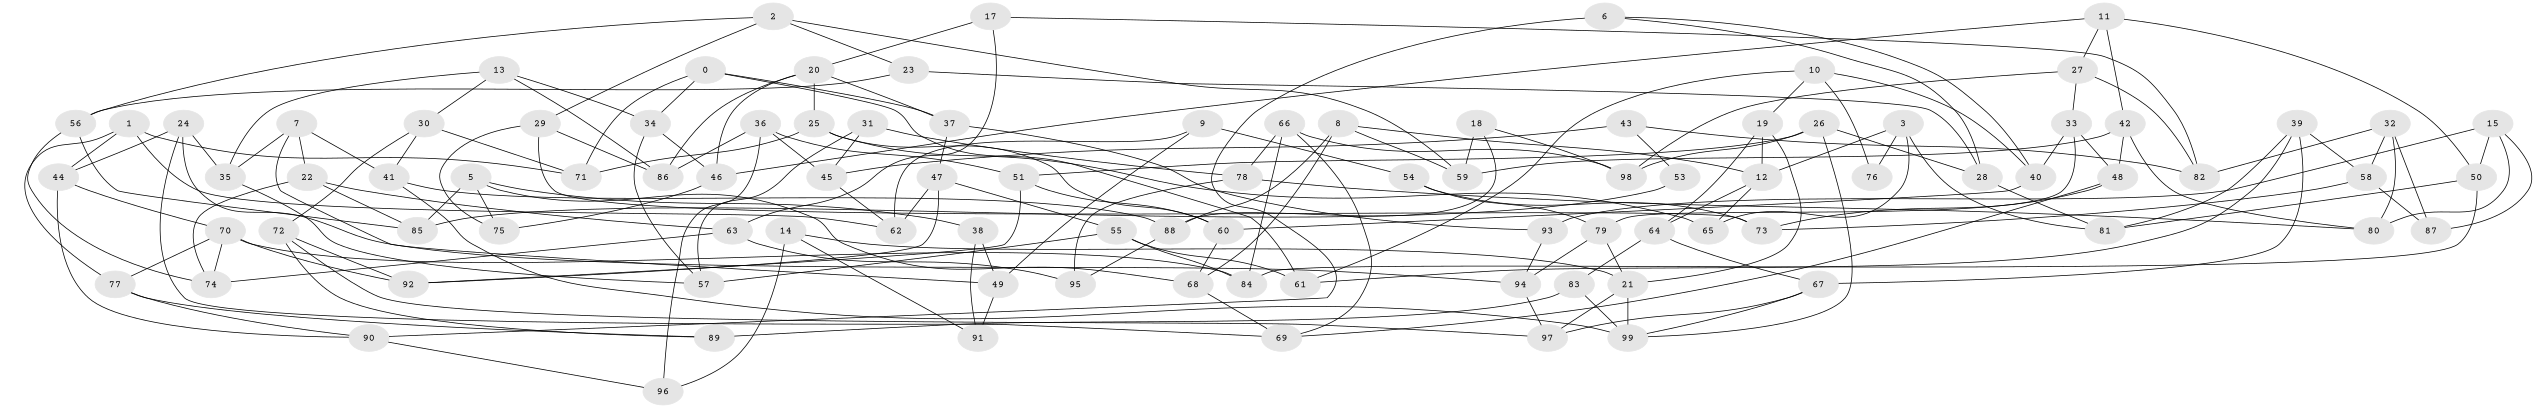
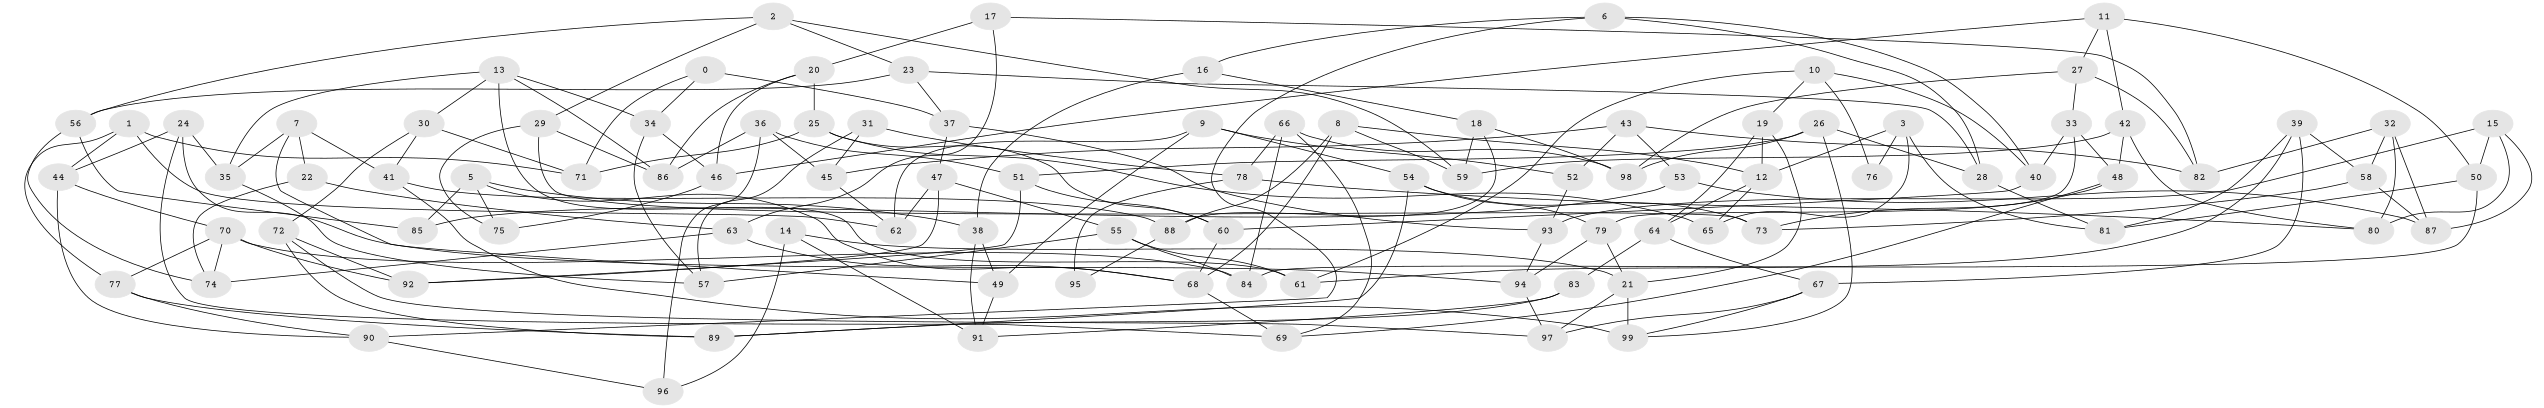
none -> (1203, 70)
(882, 96) -> (929, 97)
(914, 131) -> (853, 229)
none -> (1573, 177)
none -> (2093, 194)
(358, 202) -> none
(925, 262) -> (960, 266)
(1601, 311) -> (1279, 321)
none -> (1108, 315)
